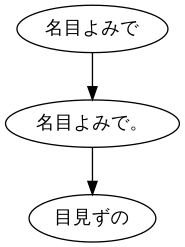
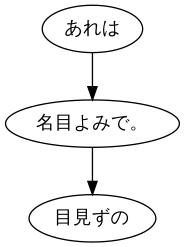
(92, 29) -> (92, 29)
